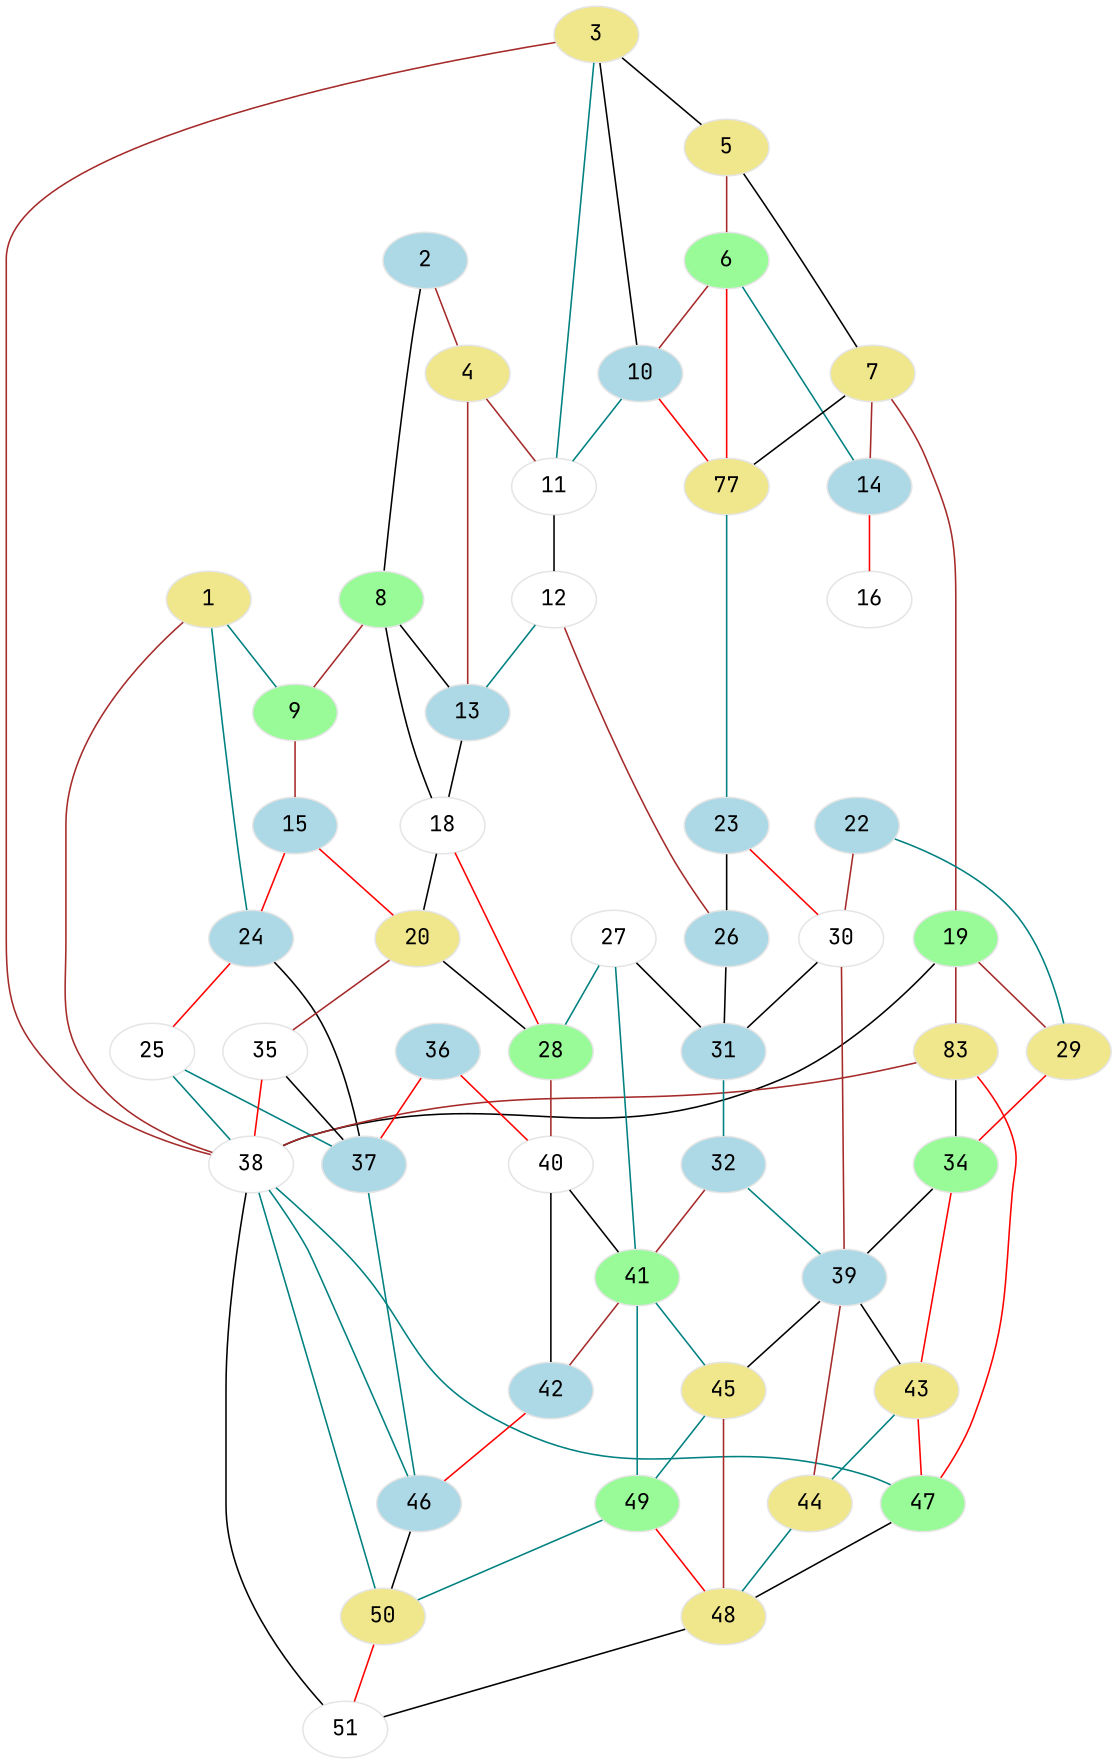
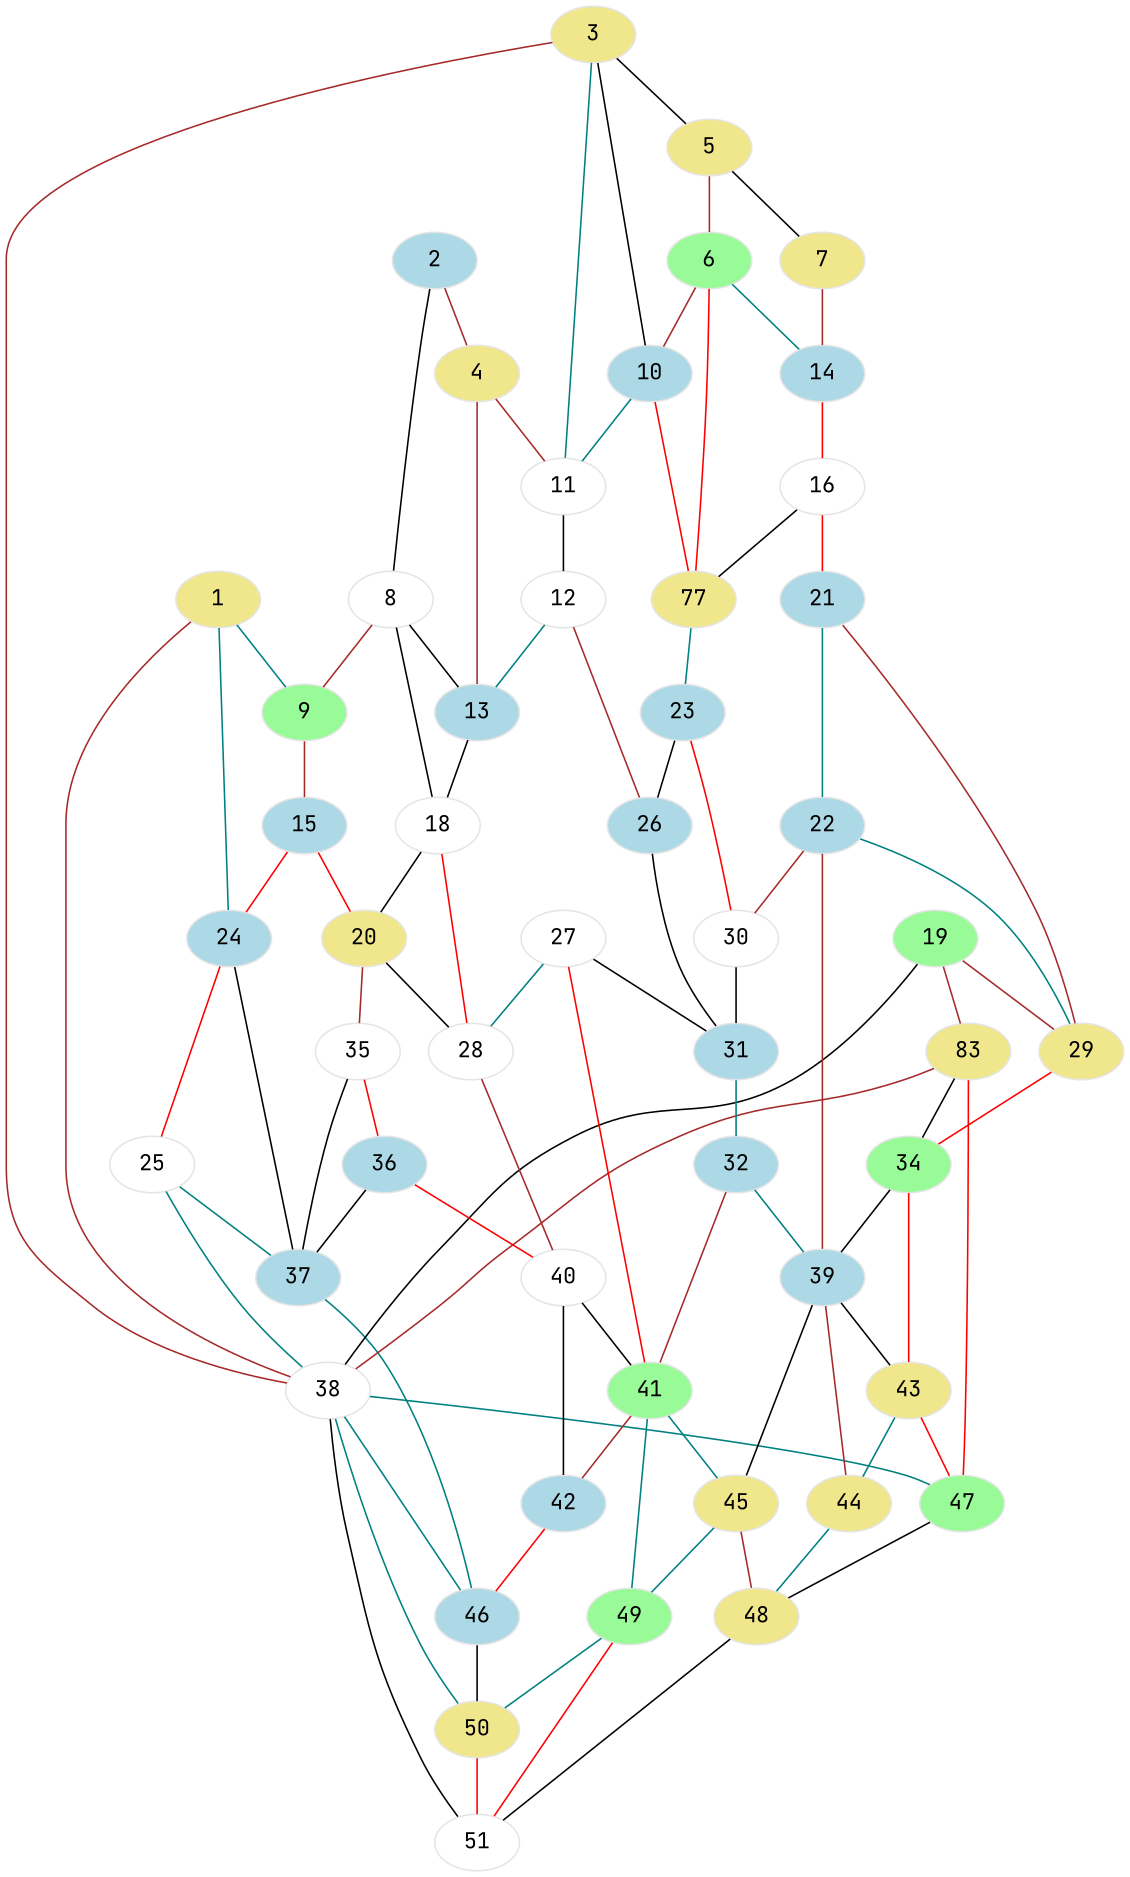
(800, 430) -> (758, 543)
(381, 600) -> (391, 600)
none -> (822, 600)
(956, 648) -> none
(551, 1052) -> (471, 1052)
(624, 1087) -> (605, 1155)
(259, 1098) -> (371, 1108)
(404, 1104) -> (341, 1221)
(843, 1108) -> (822, 1041)
(680, 1560) -> (553, 1729)
